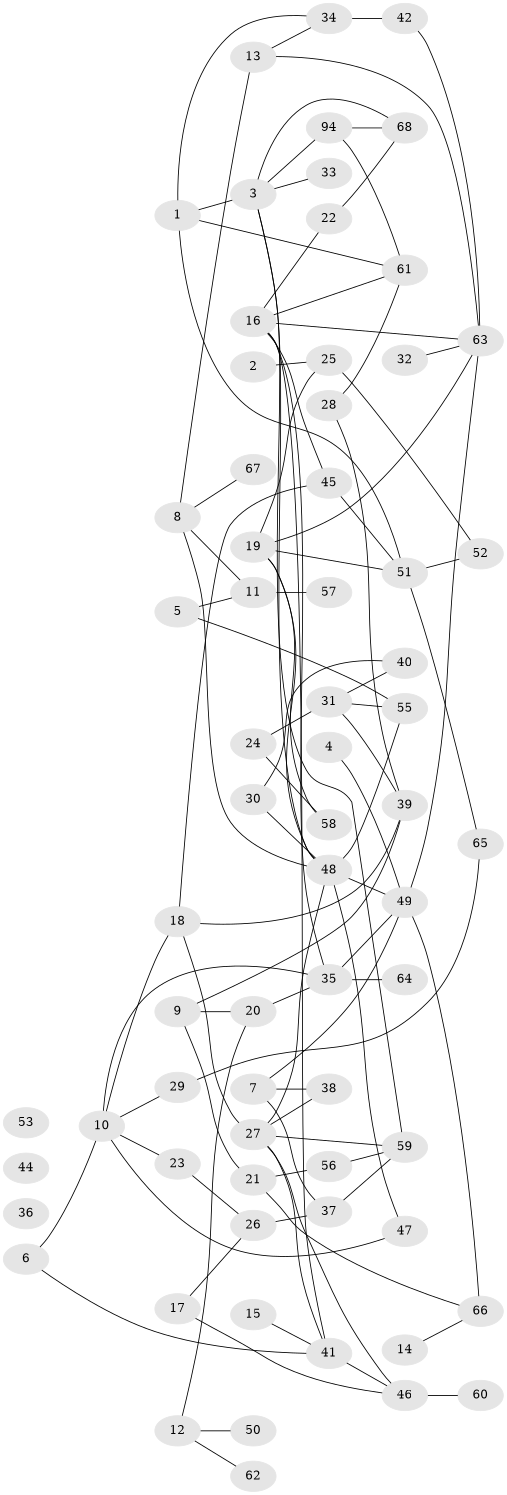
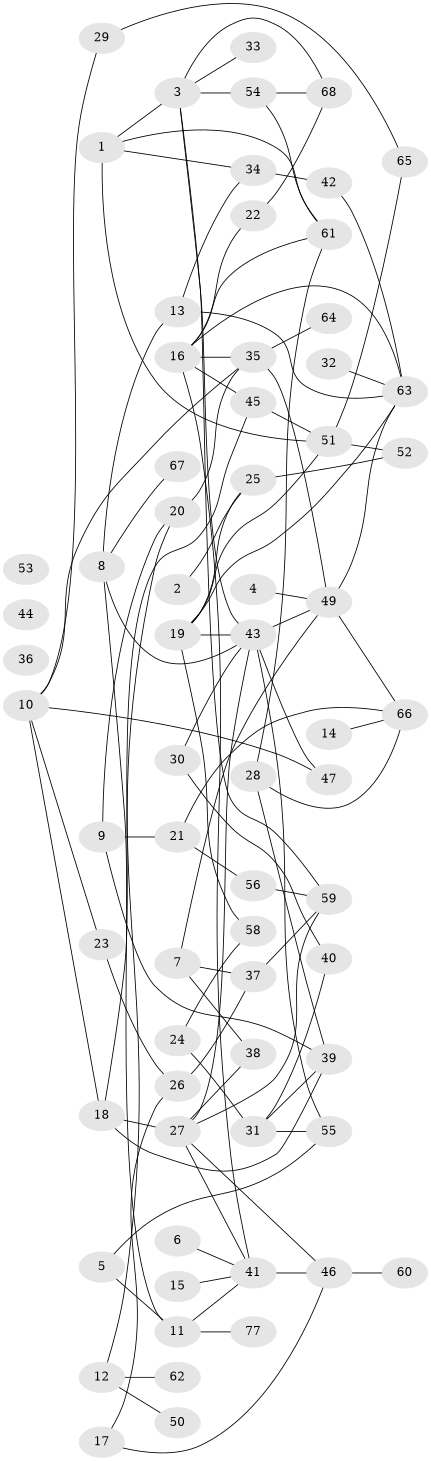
(329, 128) -> (253, 93)
(329, 593) -> (253, 1332)
none -> (352, 802)
(329, 870) -> (253, 635)
(72, 1196) -> none
none -> (215, 1302)
